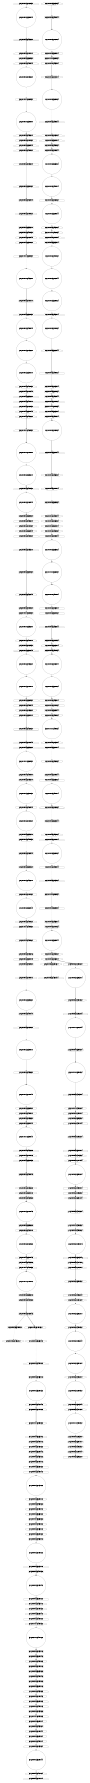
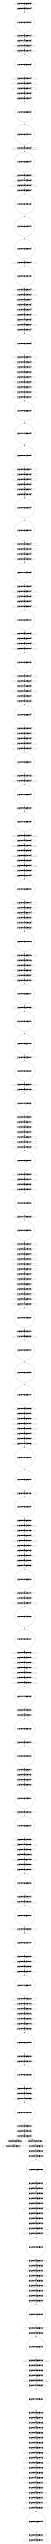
(64, 962) -> (25, 746)
none -> (25, 1142)
